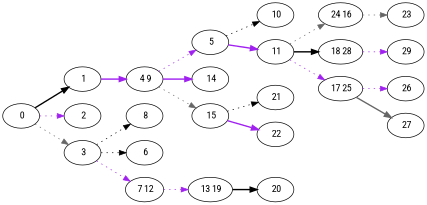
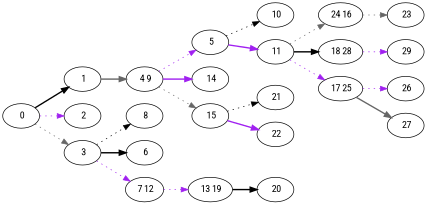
(110, 79) -> (110, 79)
(110, 153) -> (110, 153)
